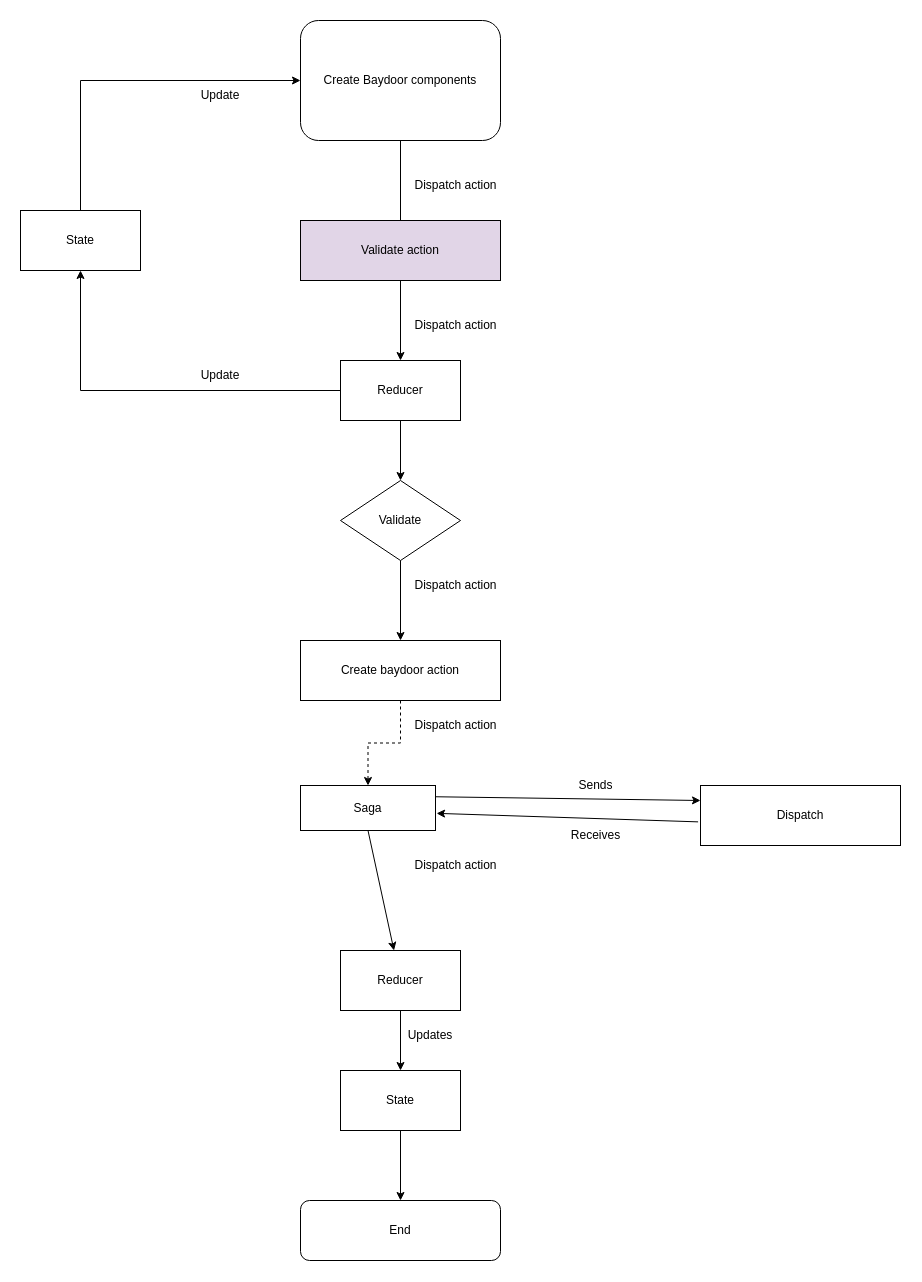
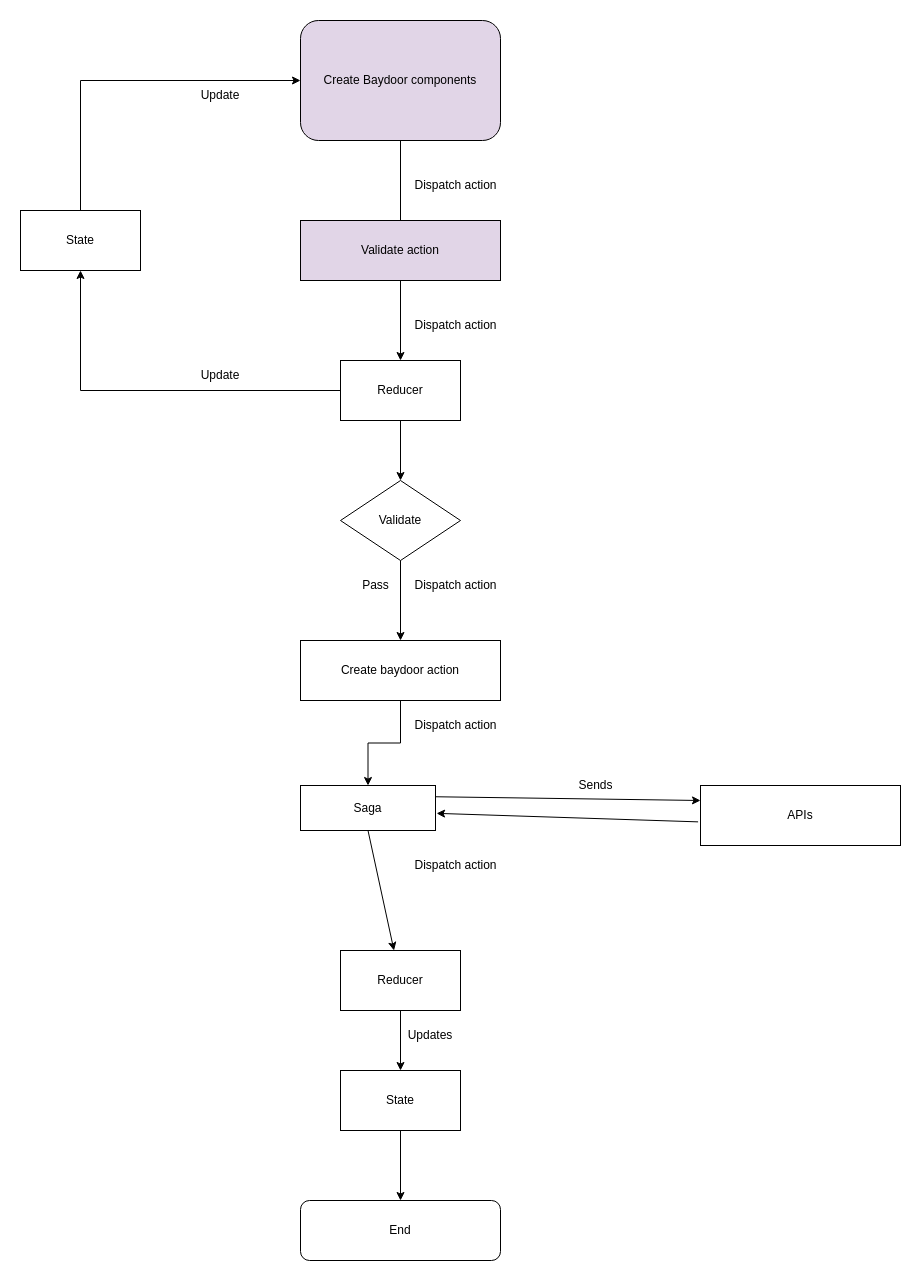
(401, 81) -> (401, 81)
none -> (376, 586)
(388, 743) -> (388, 743)
(801, 816) -> (801, 816)
(596, 836) -> none
